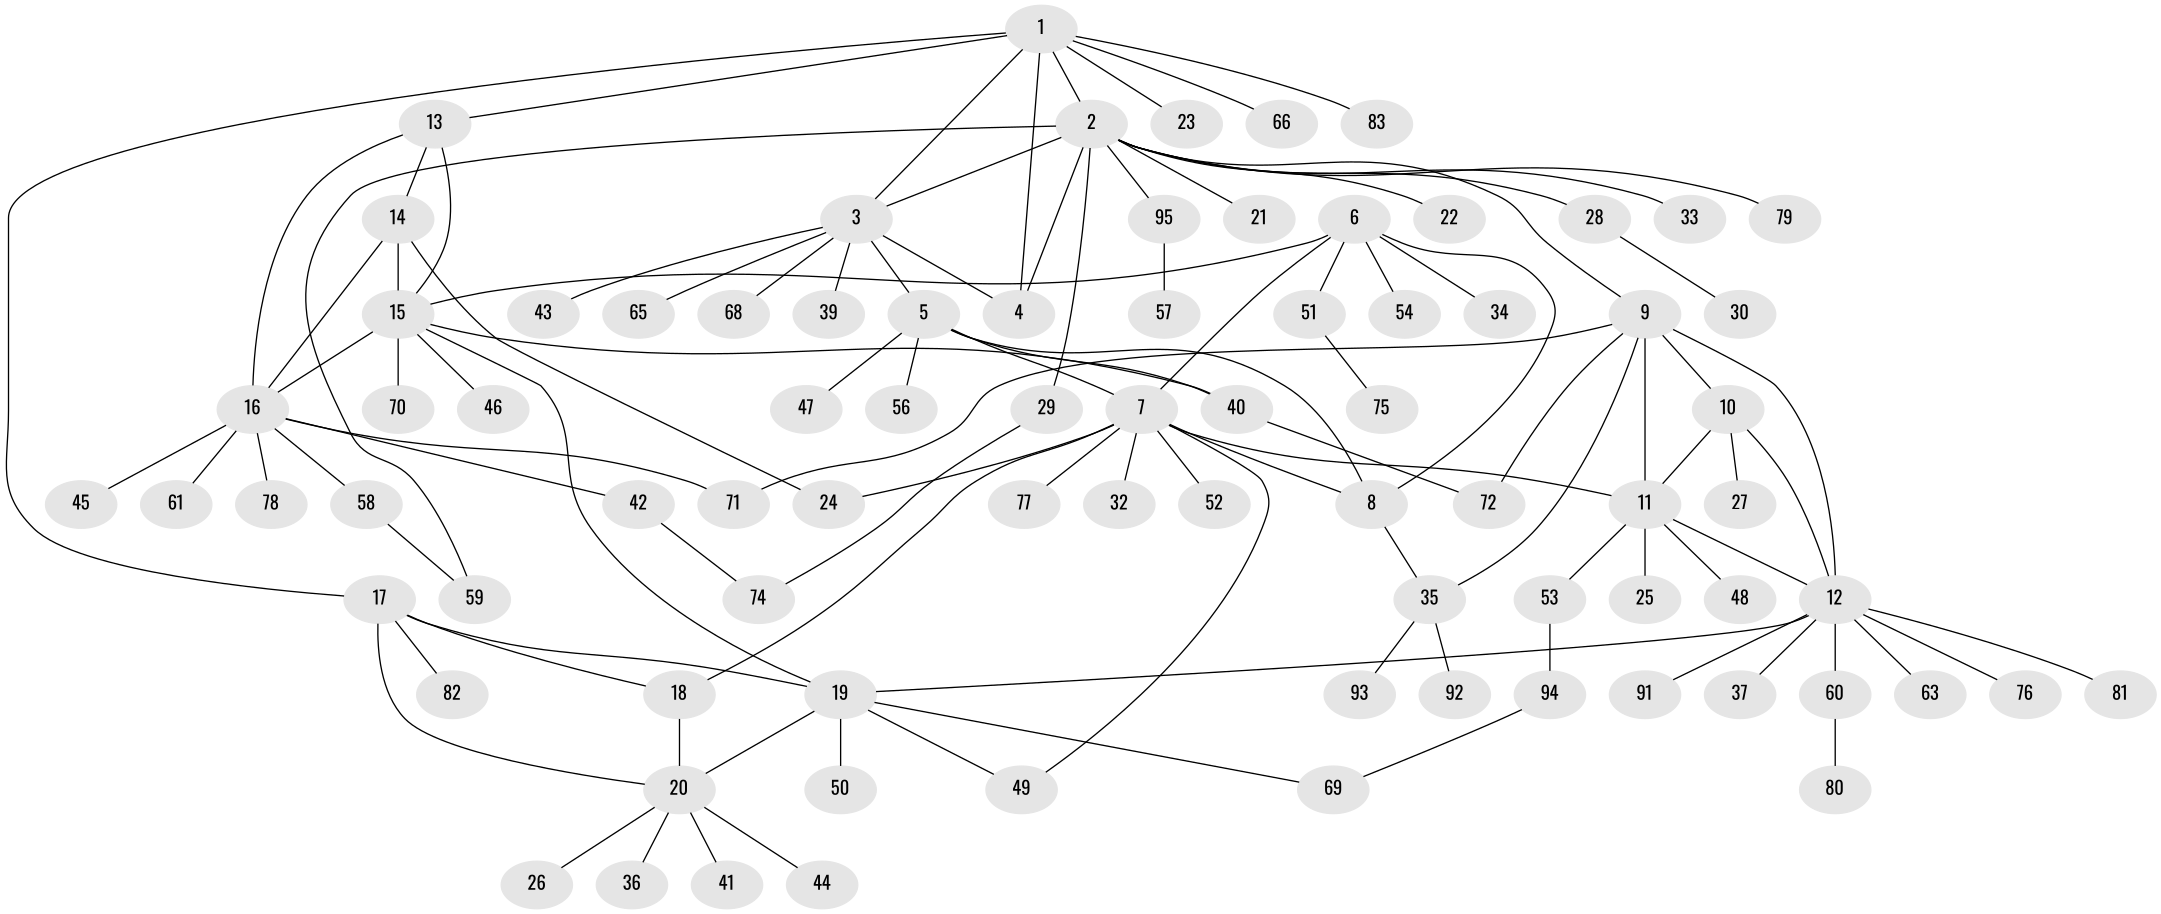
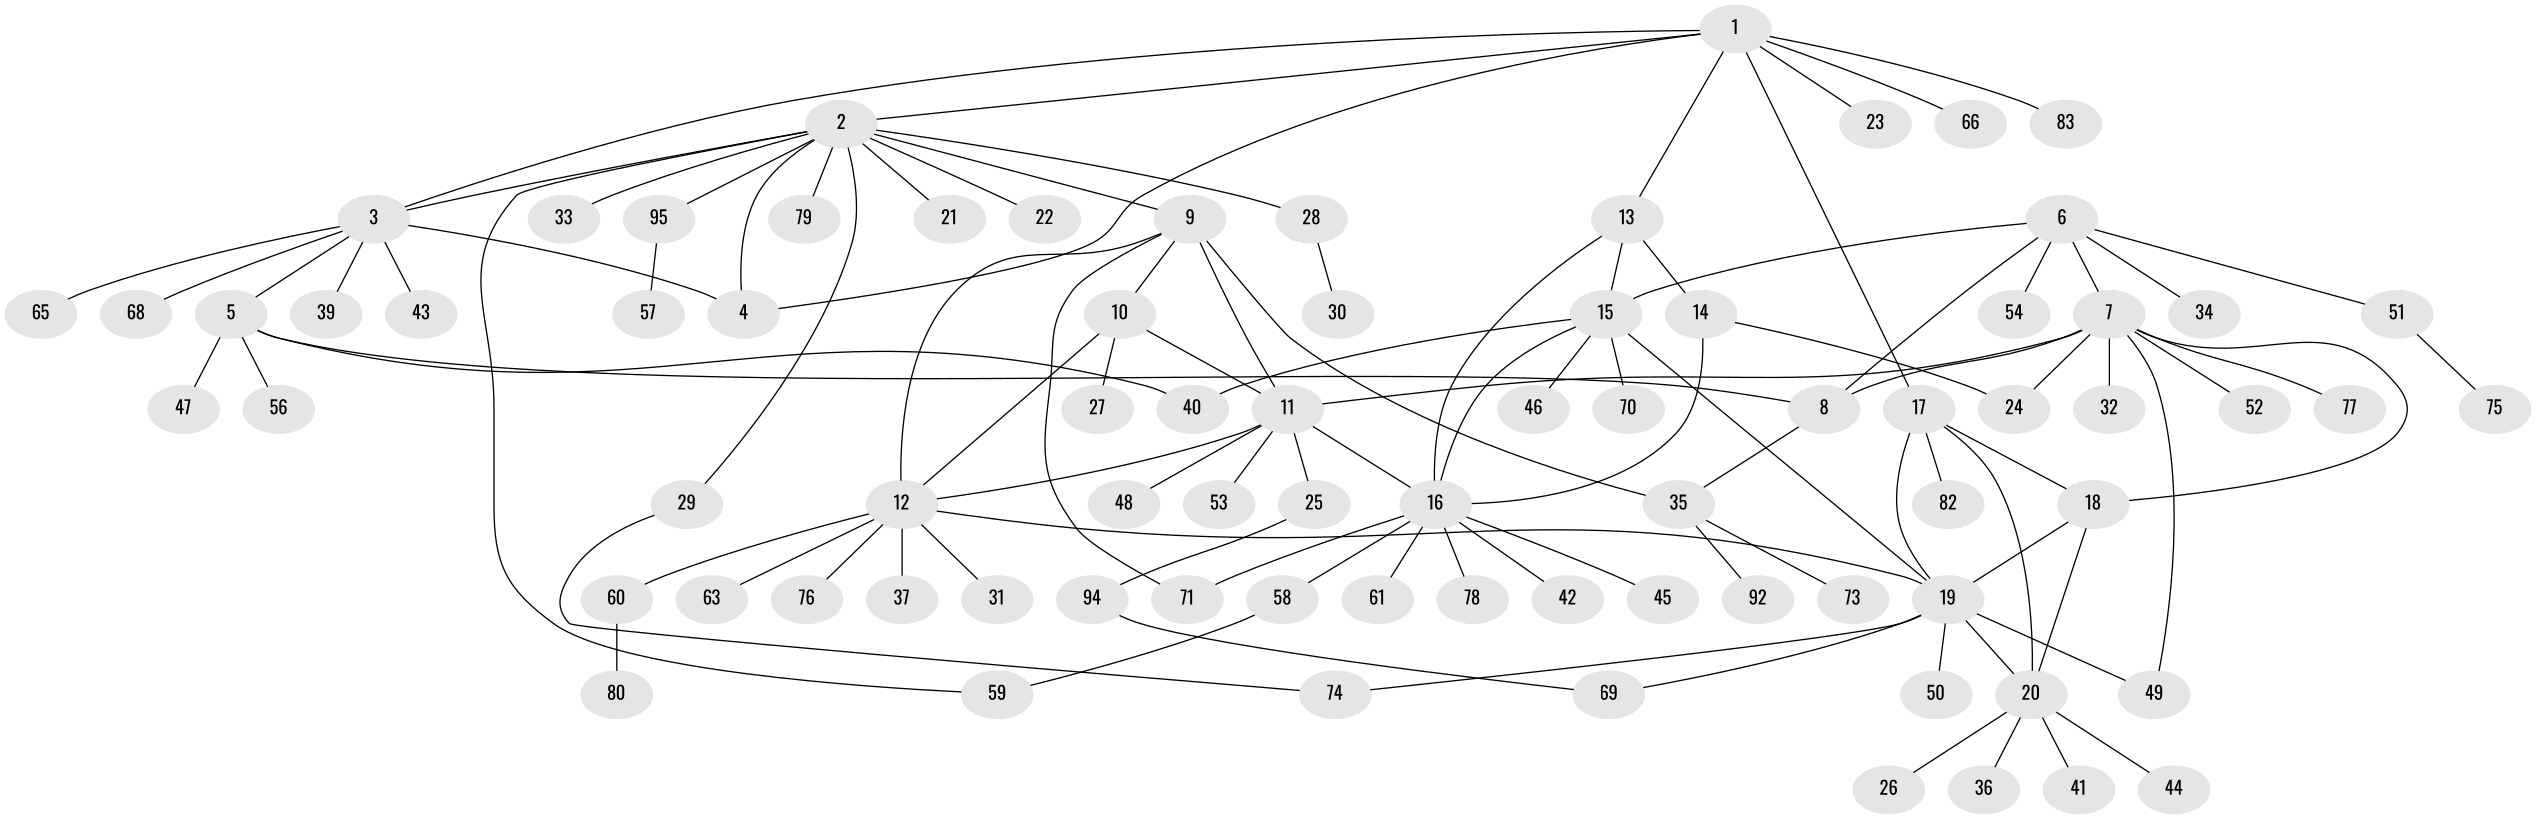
(398, 267) -> none
(1070, 376) -> none
none -> (1362, 457)
(1489, 505) -> none
(699, 552) -> (1647, 659)
none -> (2014, 557)
(1550, 640) -> (1203, 552)
(1360, 695) -> (1853, 600)
(1645, 695) -> (997, 600)
(2120, 695) -> none
